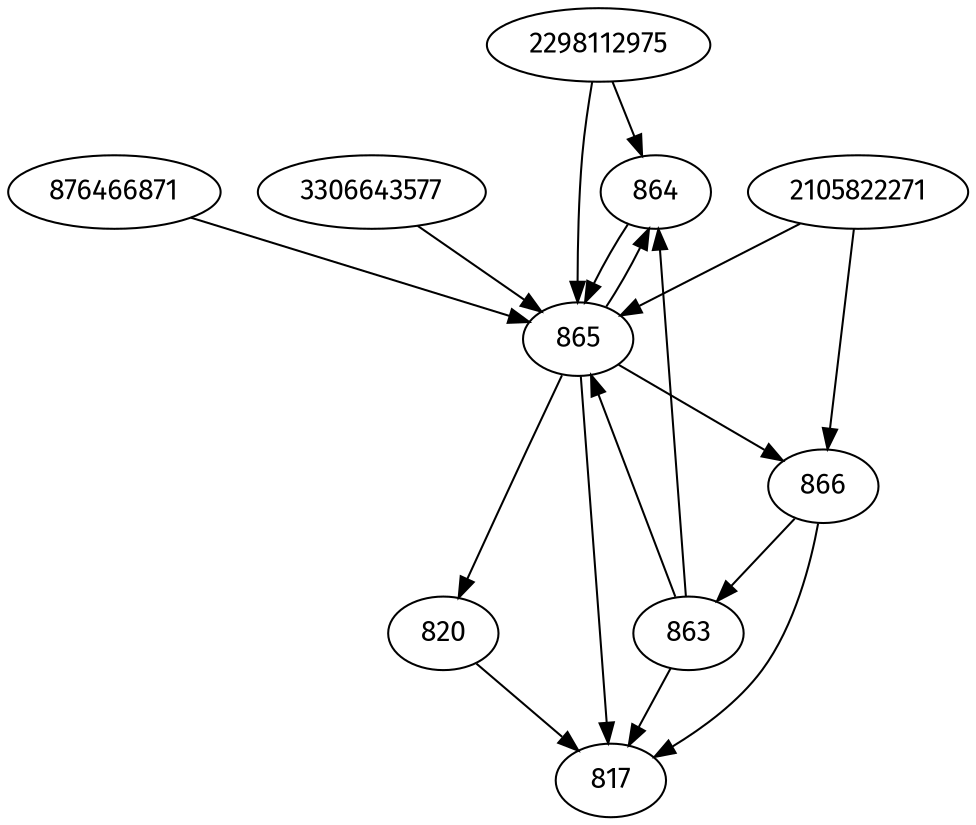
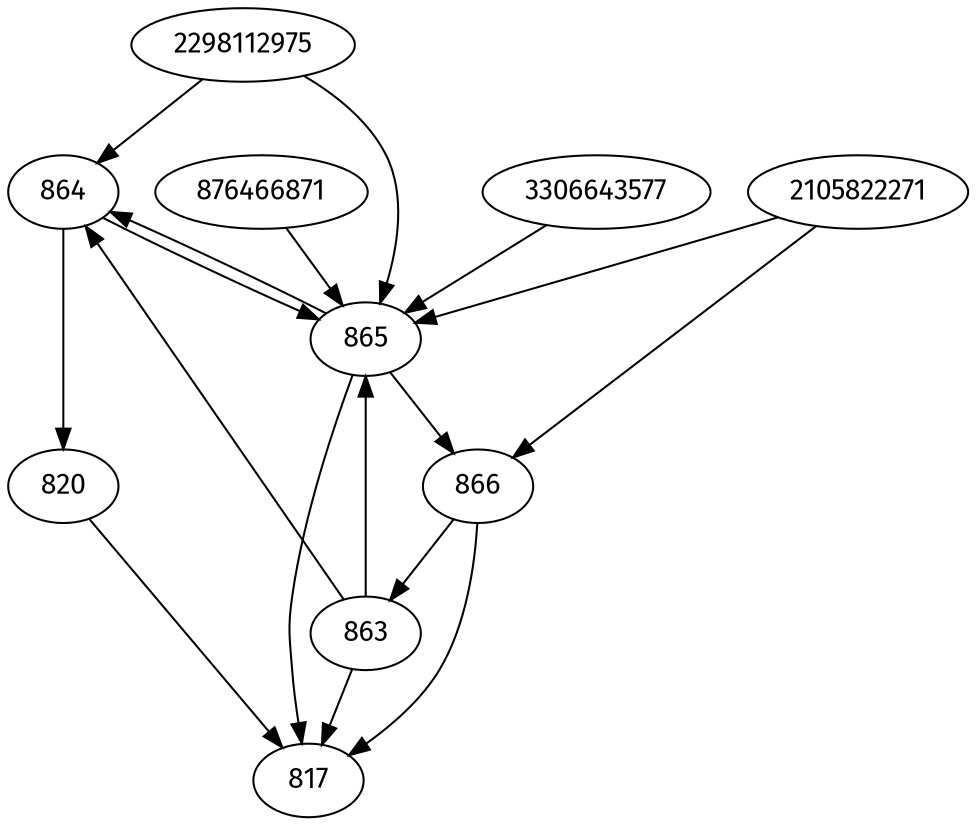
(514, 477) -> (63, 329)
